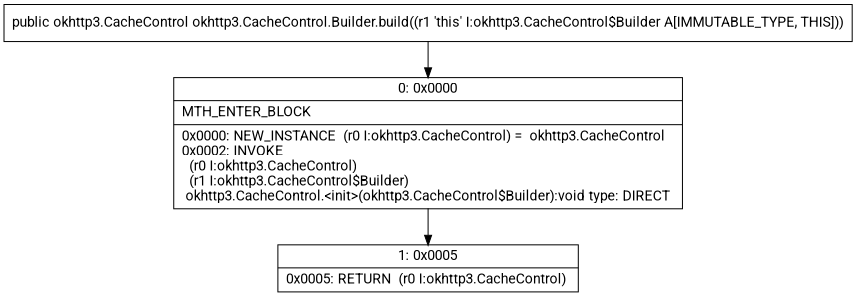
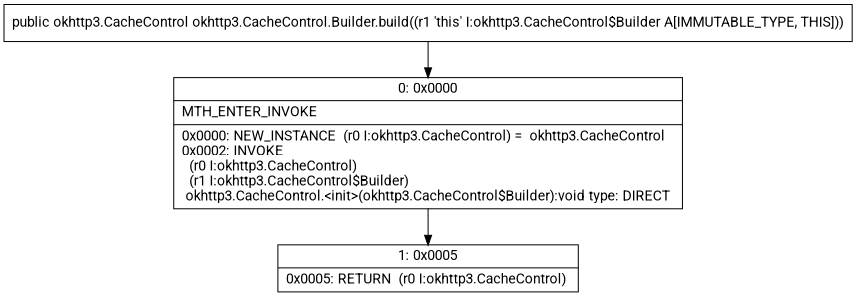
(247, 112) -> (250, 112)
